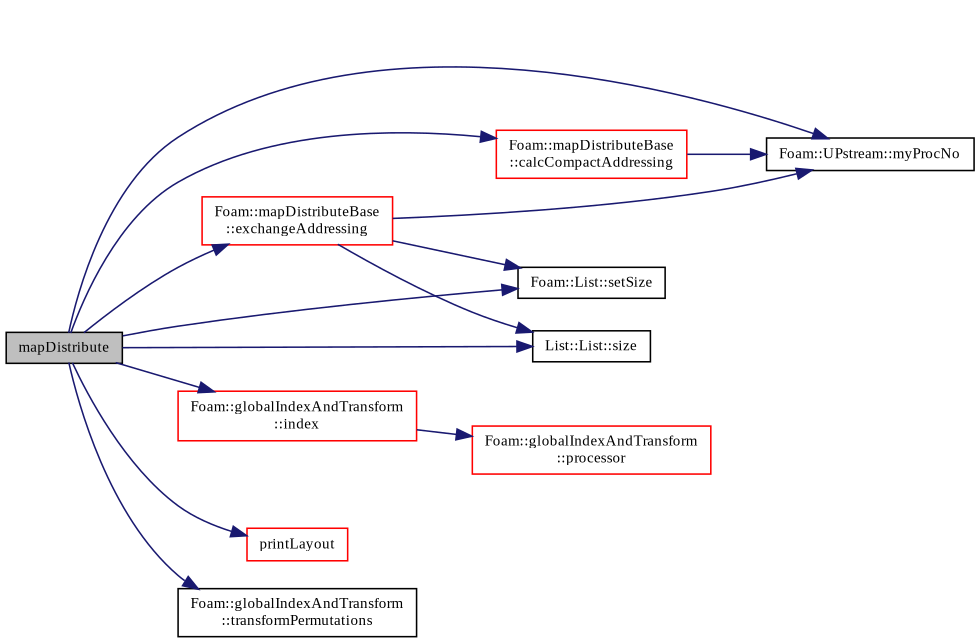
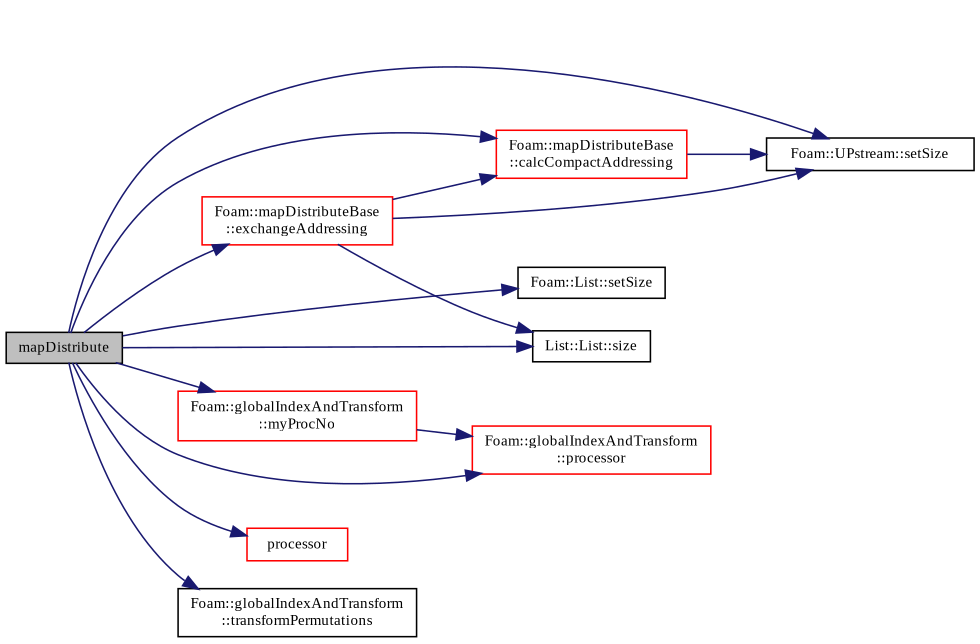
(870, 154) -> (870, 154)
(449, 253) -> (437, 189)
(297, 416) -> (297, 416)
none -> (251, 475)
(297, 545) -> (297, 545)
